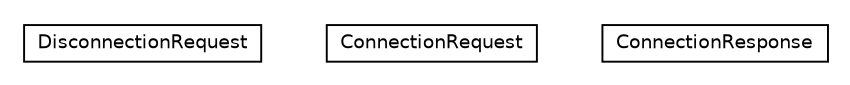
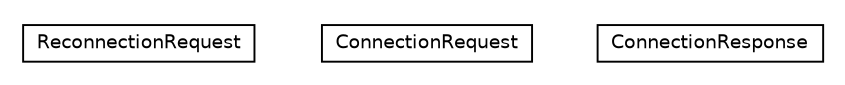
none -> (139, 42)
(142, 42) -> none
